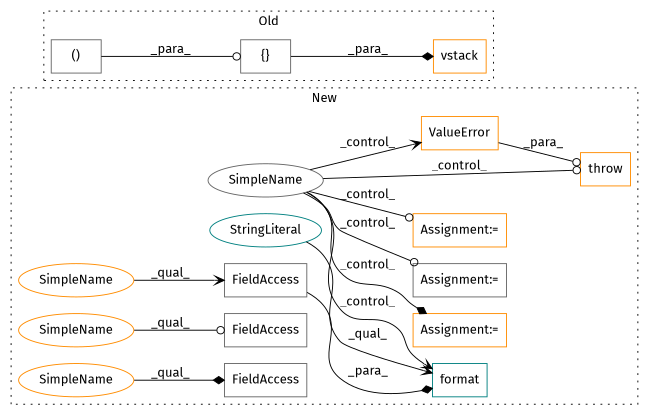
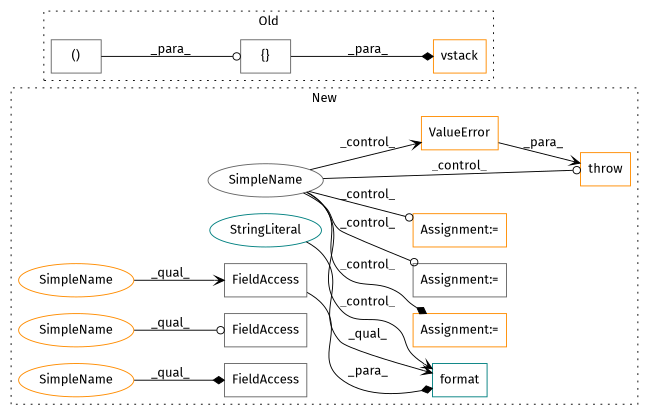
(536, 152) -> (535, 152)
